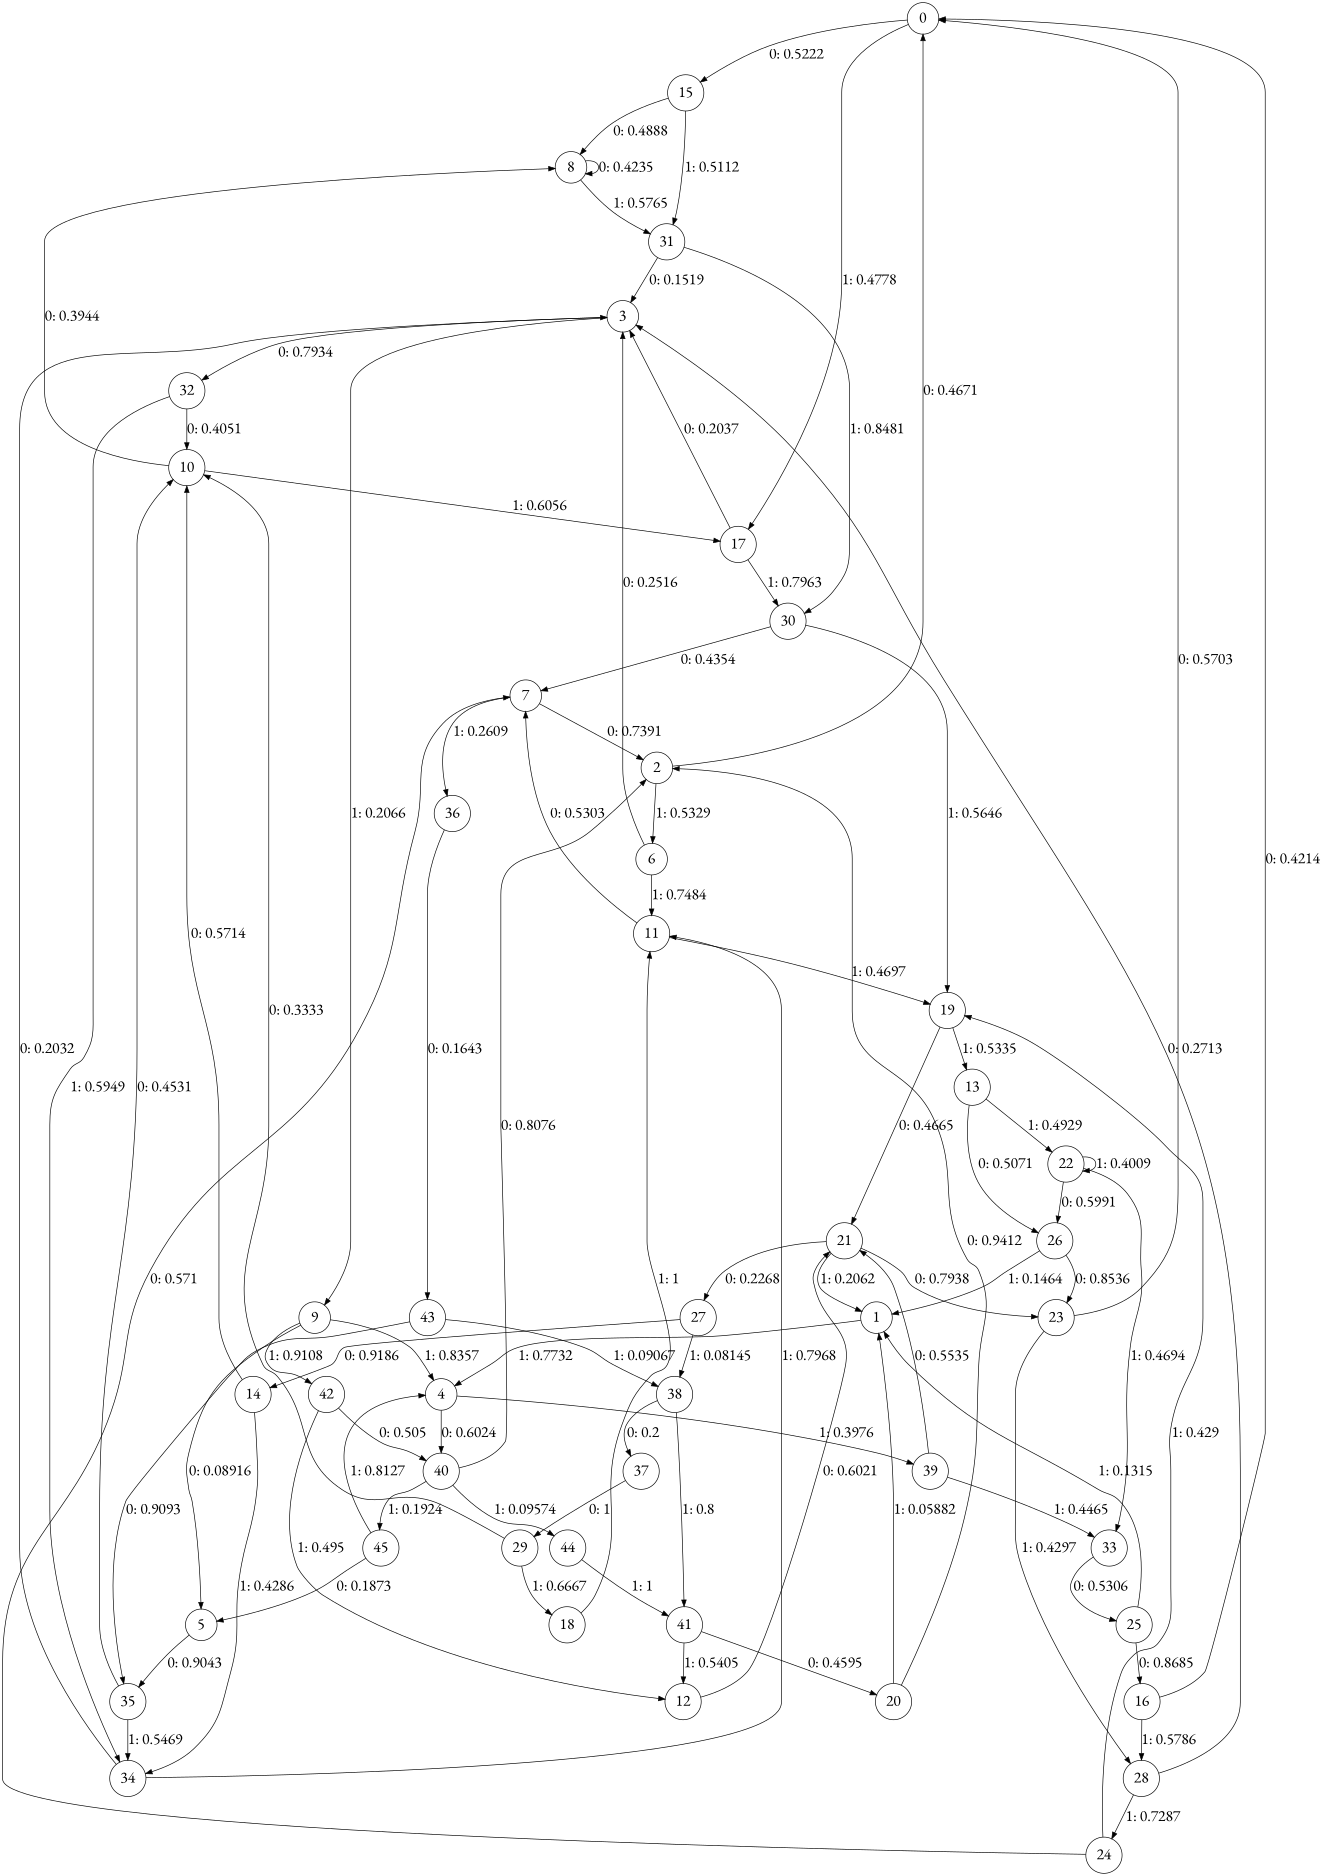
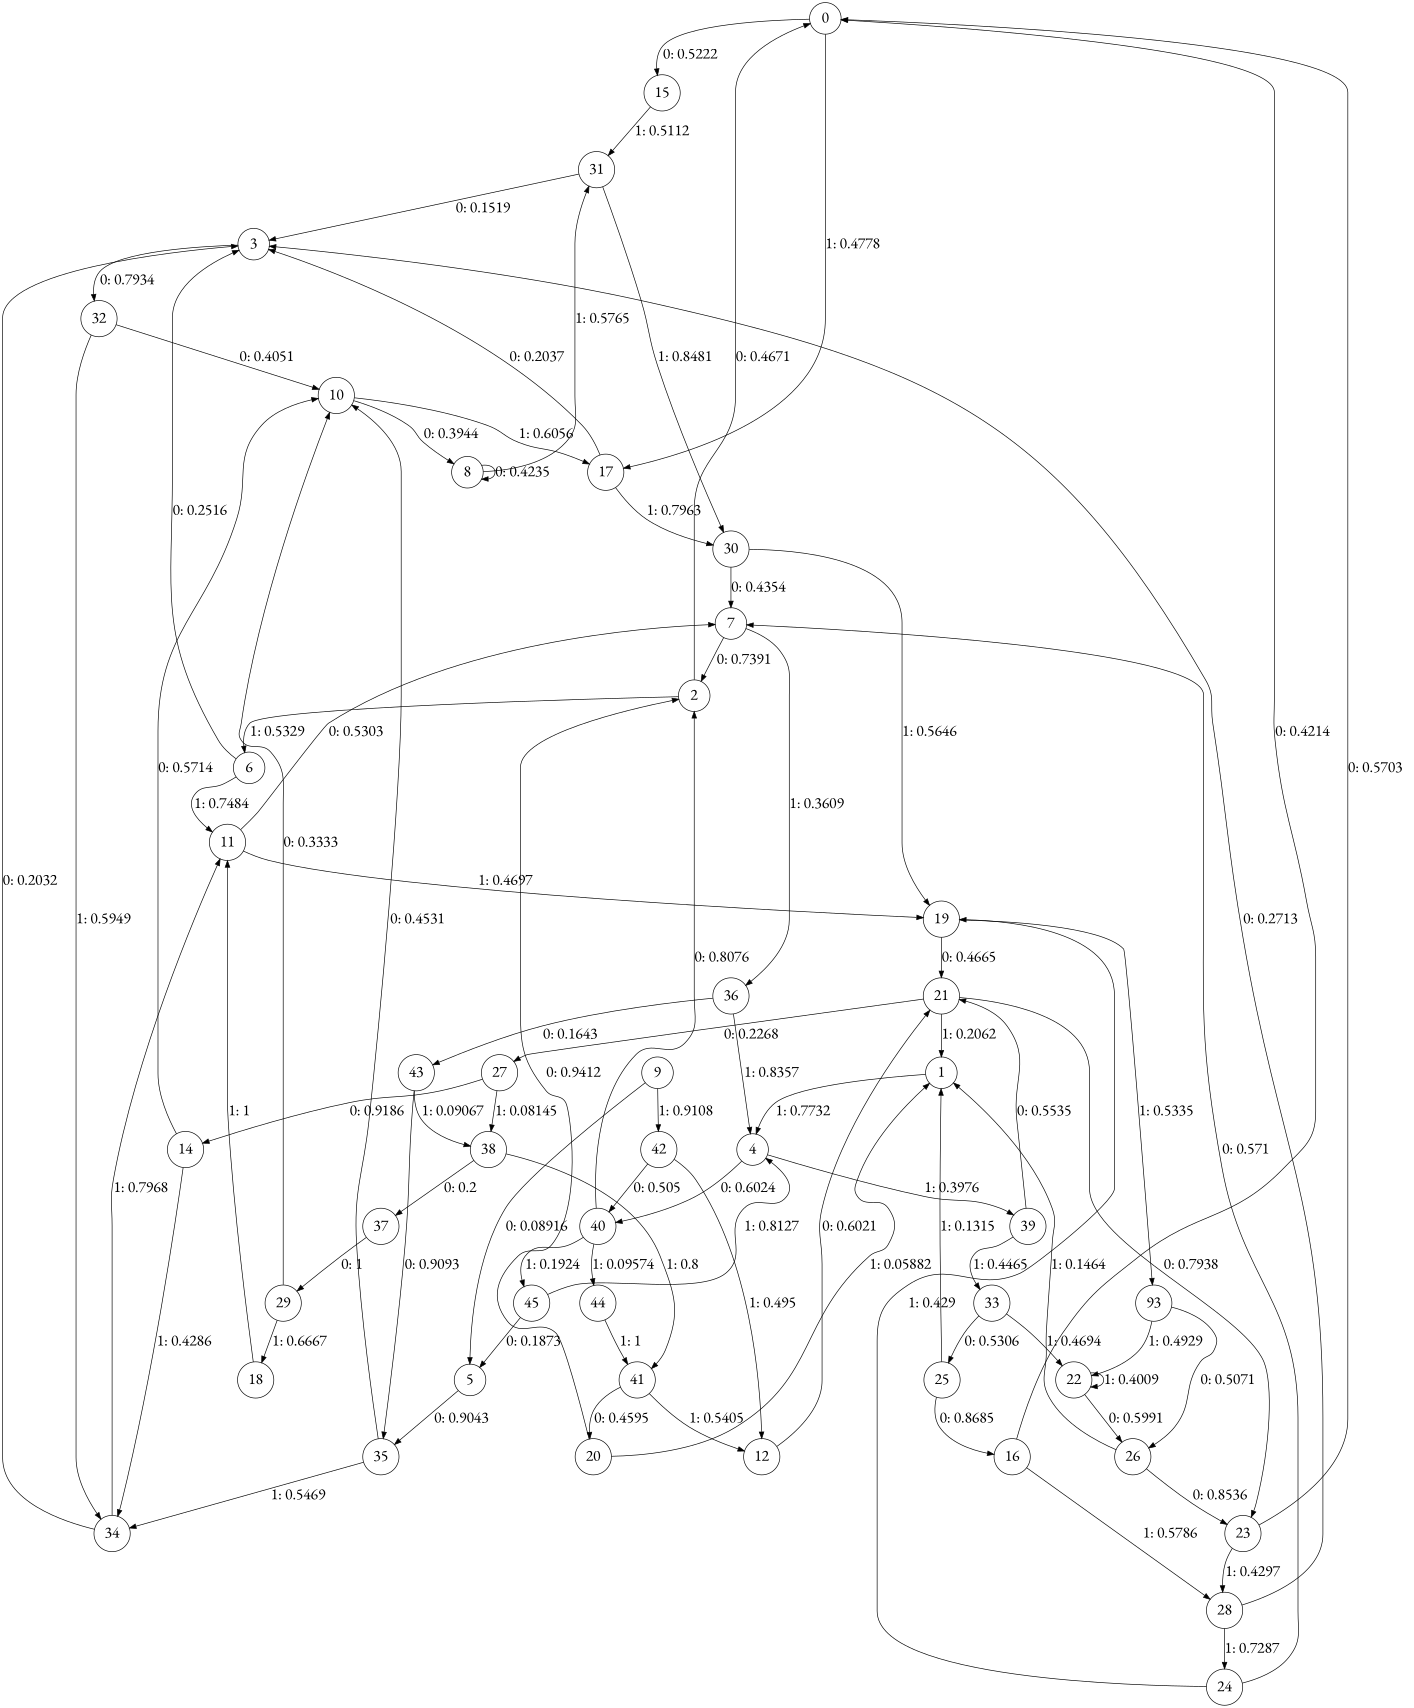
(622, 117) -> none
(351, 709) -> none
(485, 732) -> (821, 804)
(972, 1087) -> (1154, 1303)
(1133, 1332) -> (1034, 1336)
(388, 1335) -> (741, 1071)
